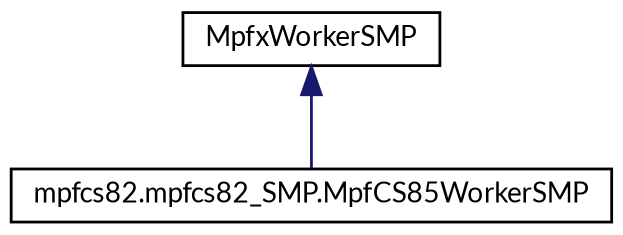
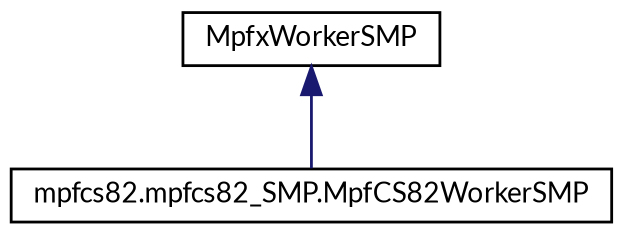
(311, 196) -> (311, 196)
